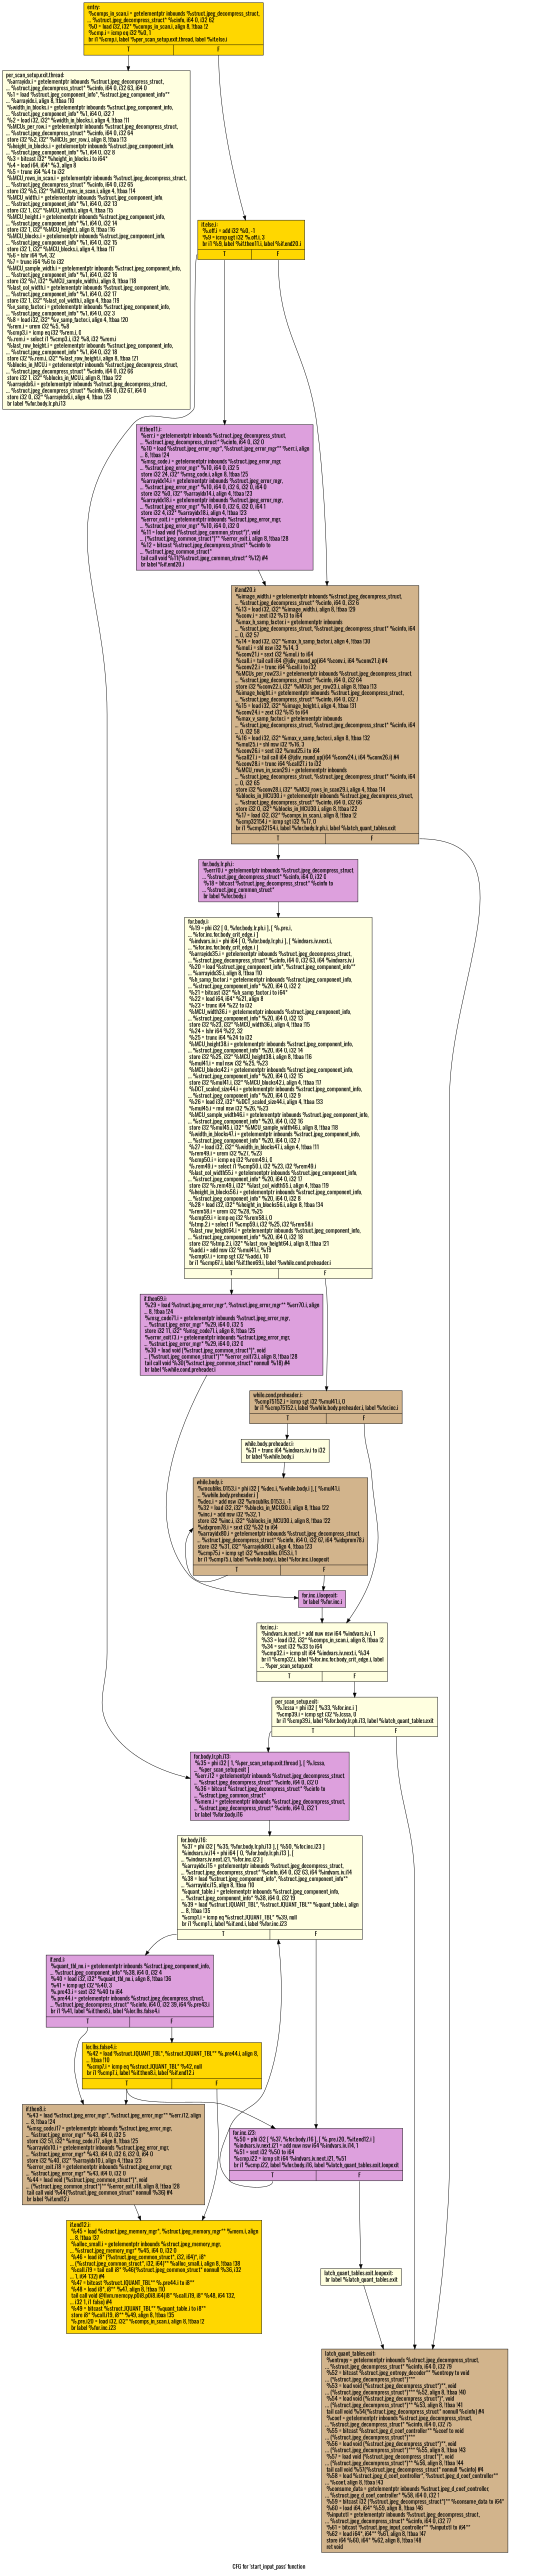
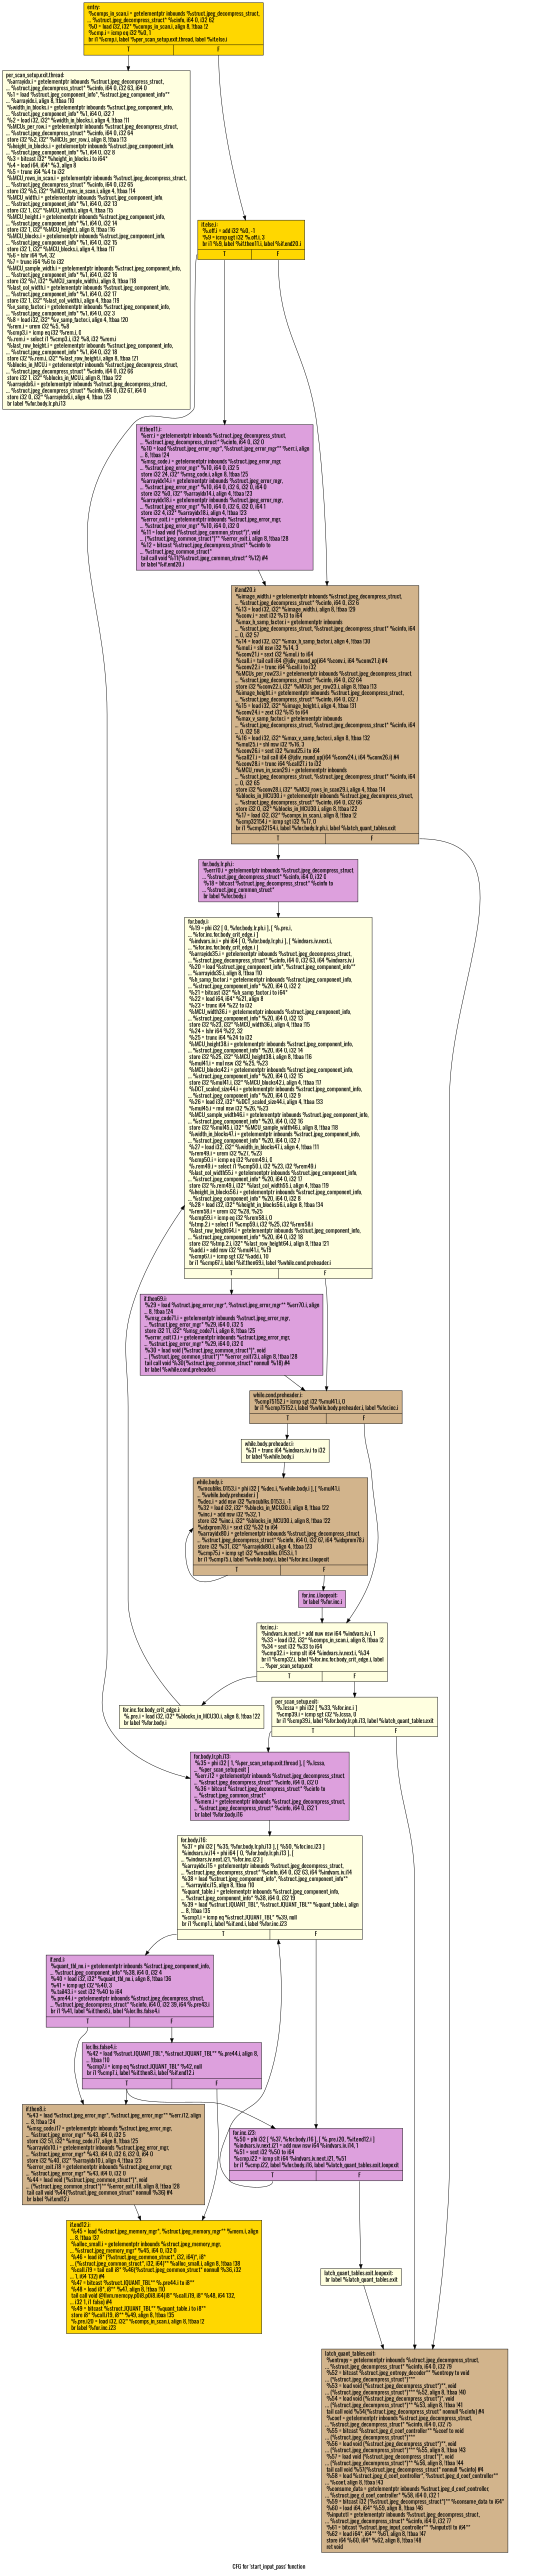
(168, 1528) -> (293, 1382)
none -> (192, 1717)
(86, 1992) -> (86, 1992)
(172, 2066) -> (172, 2066)
